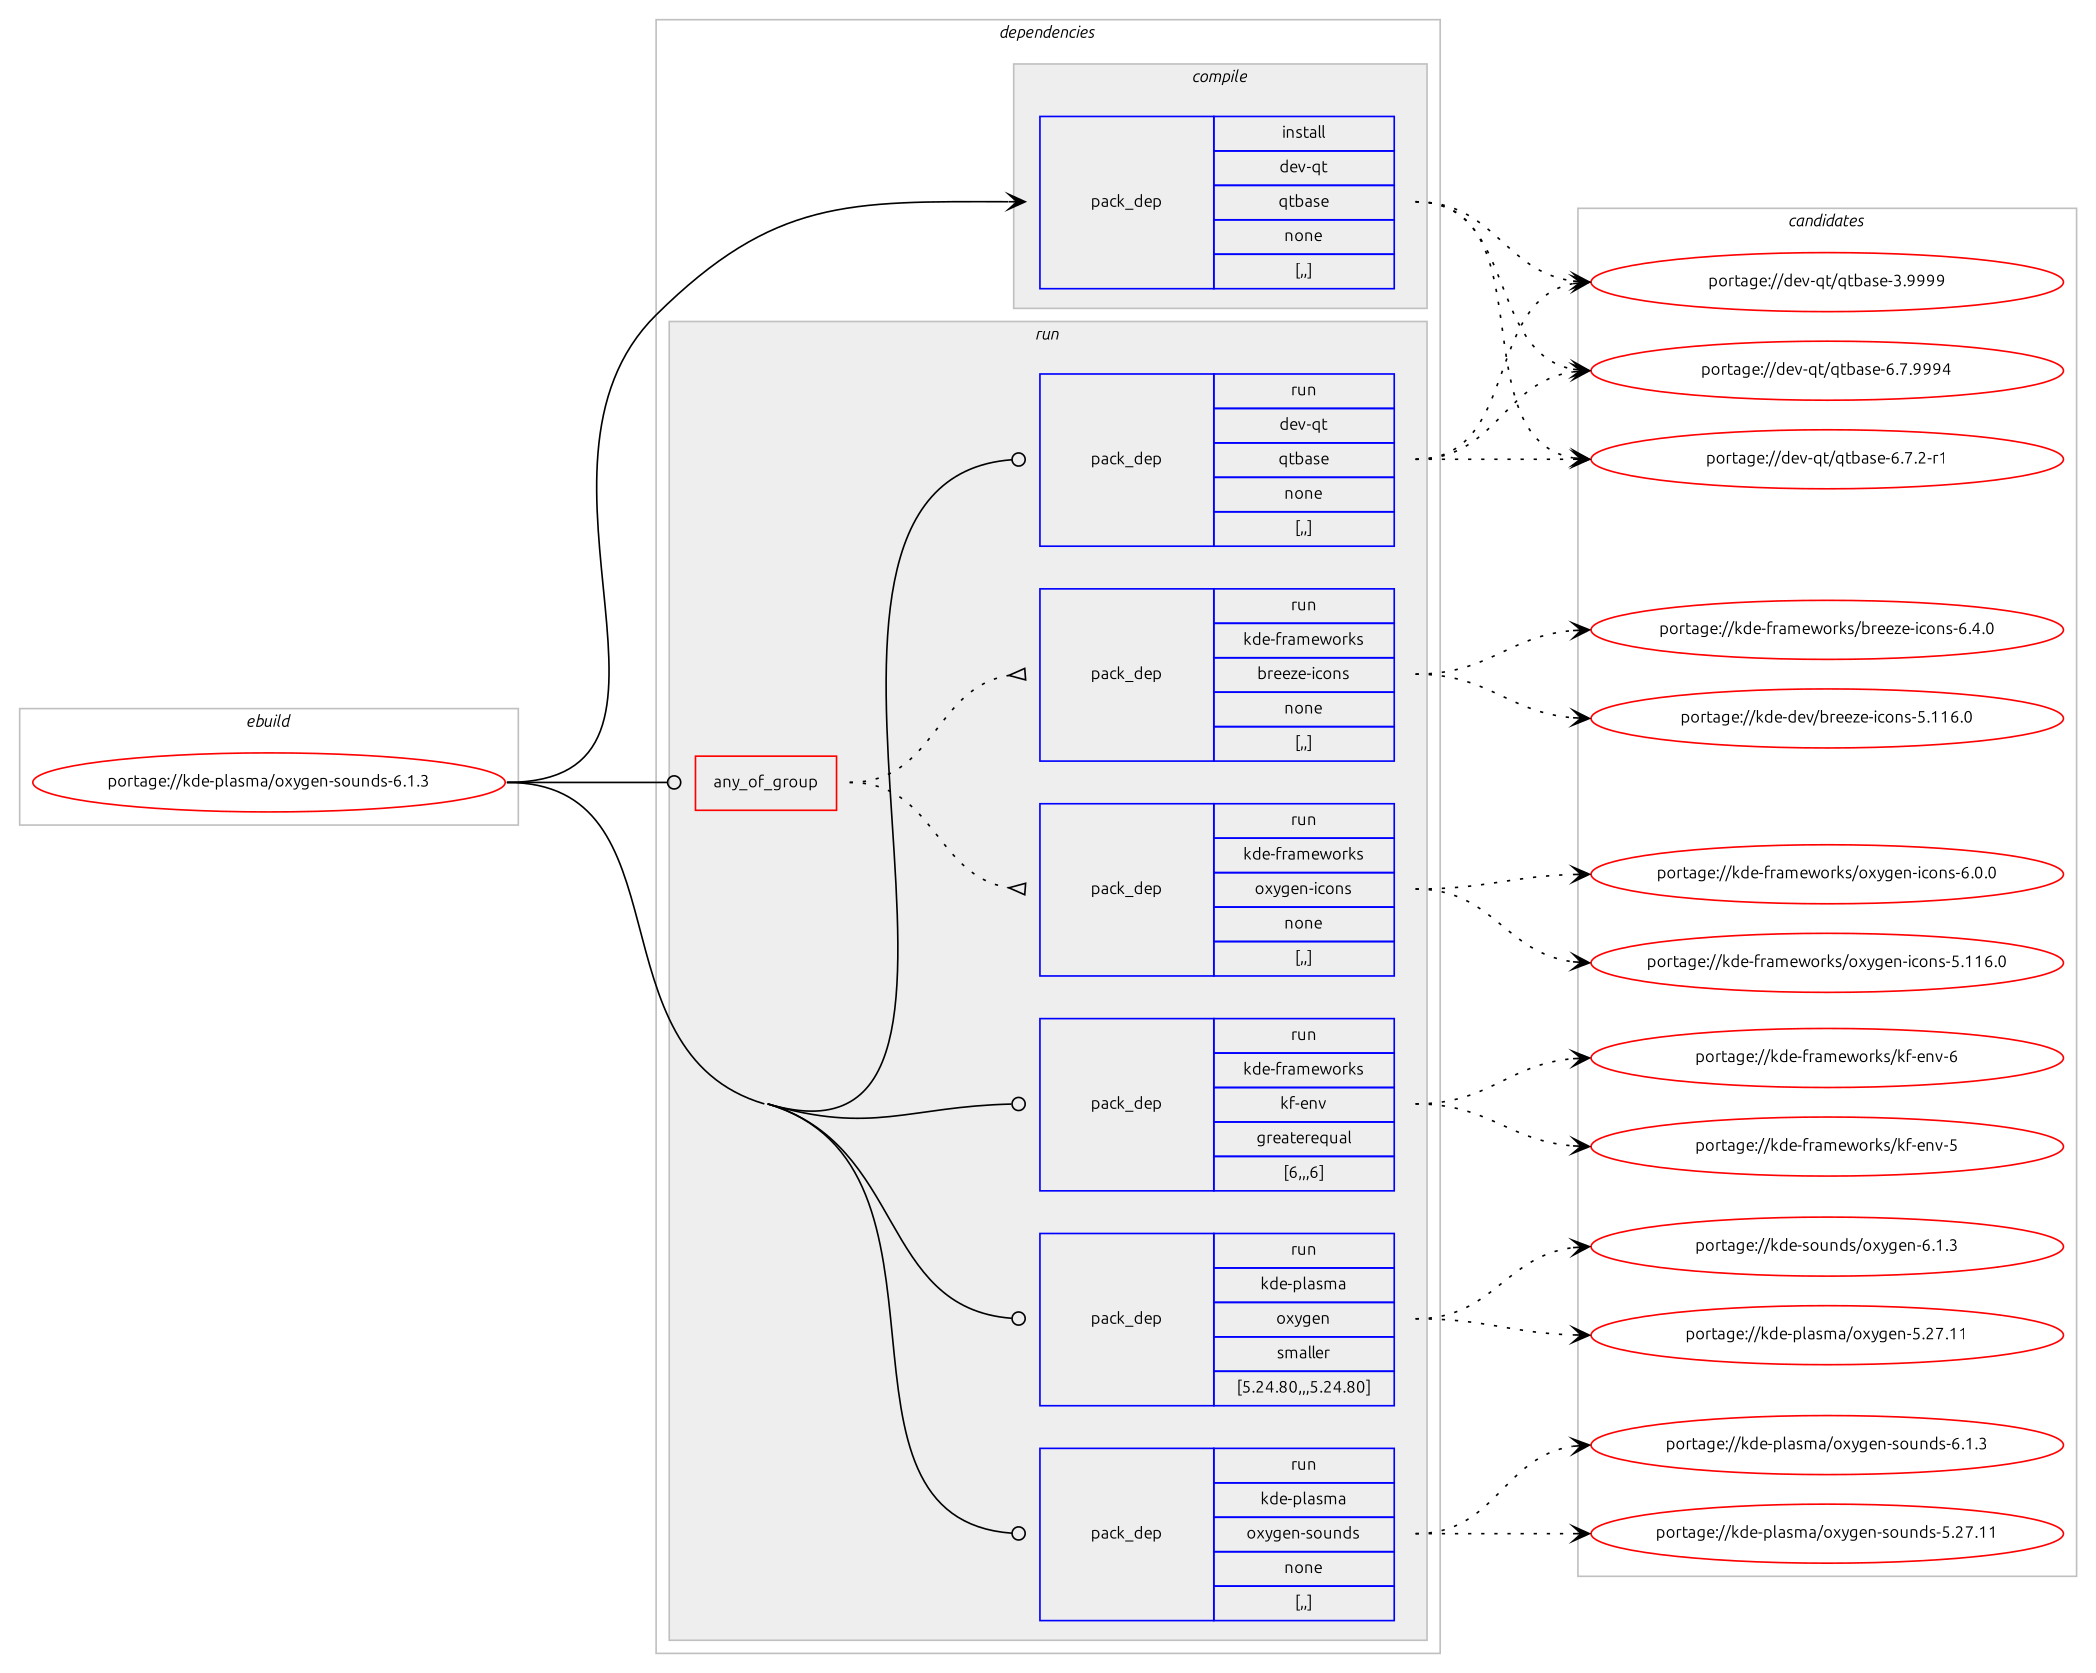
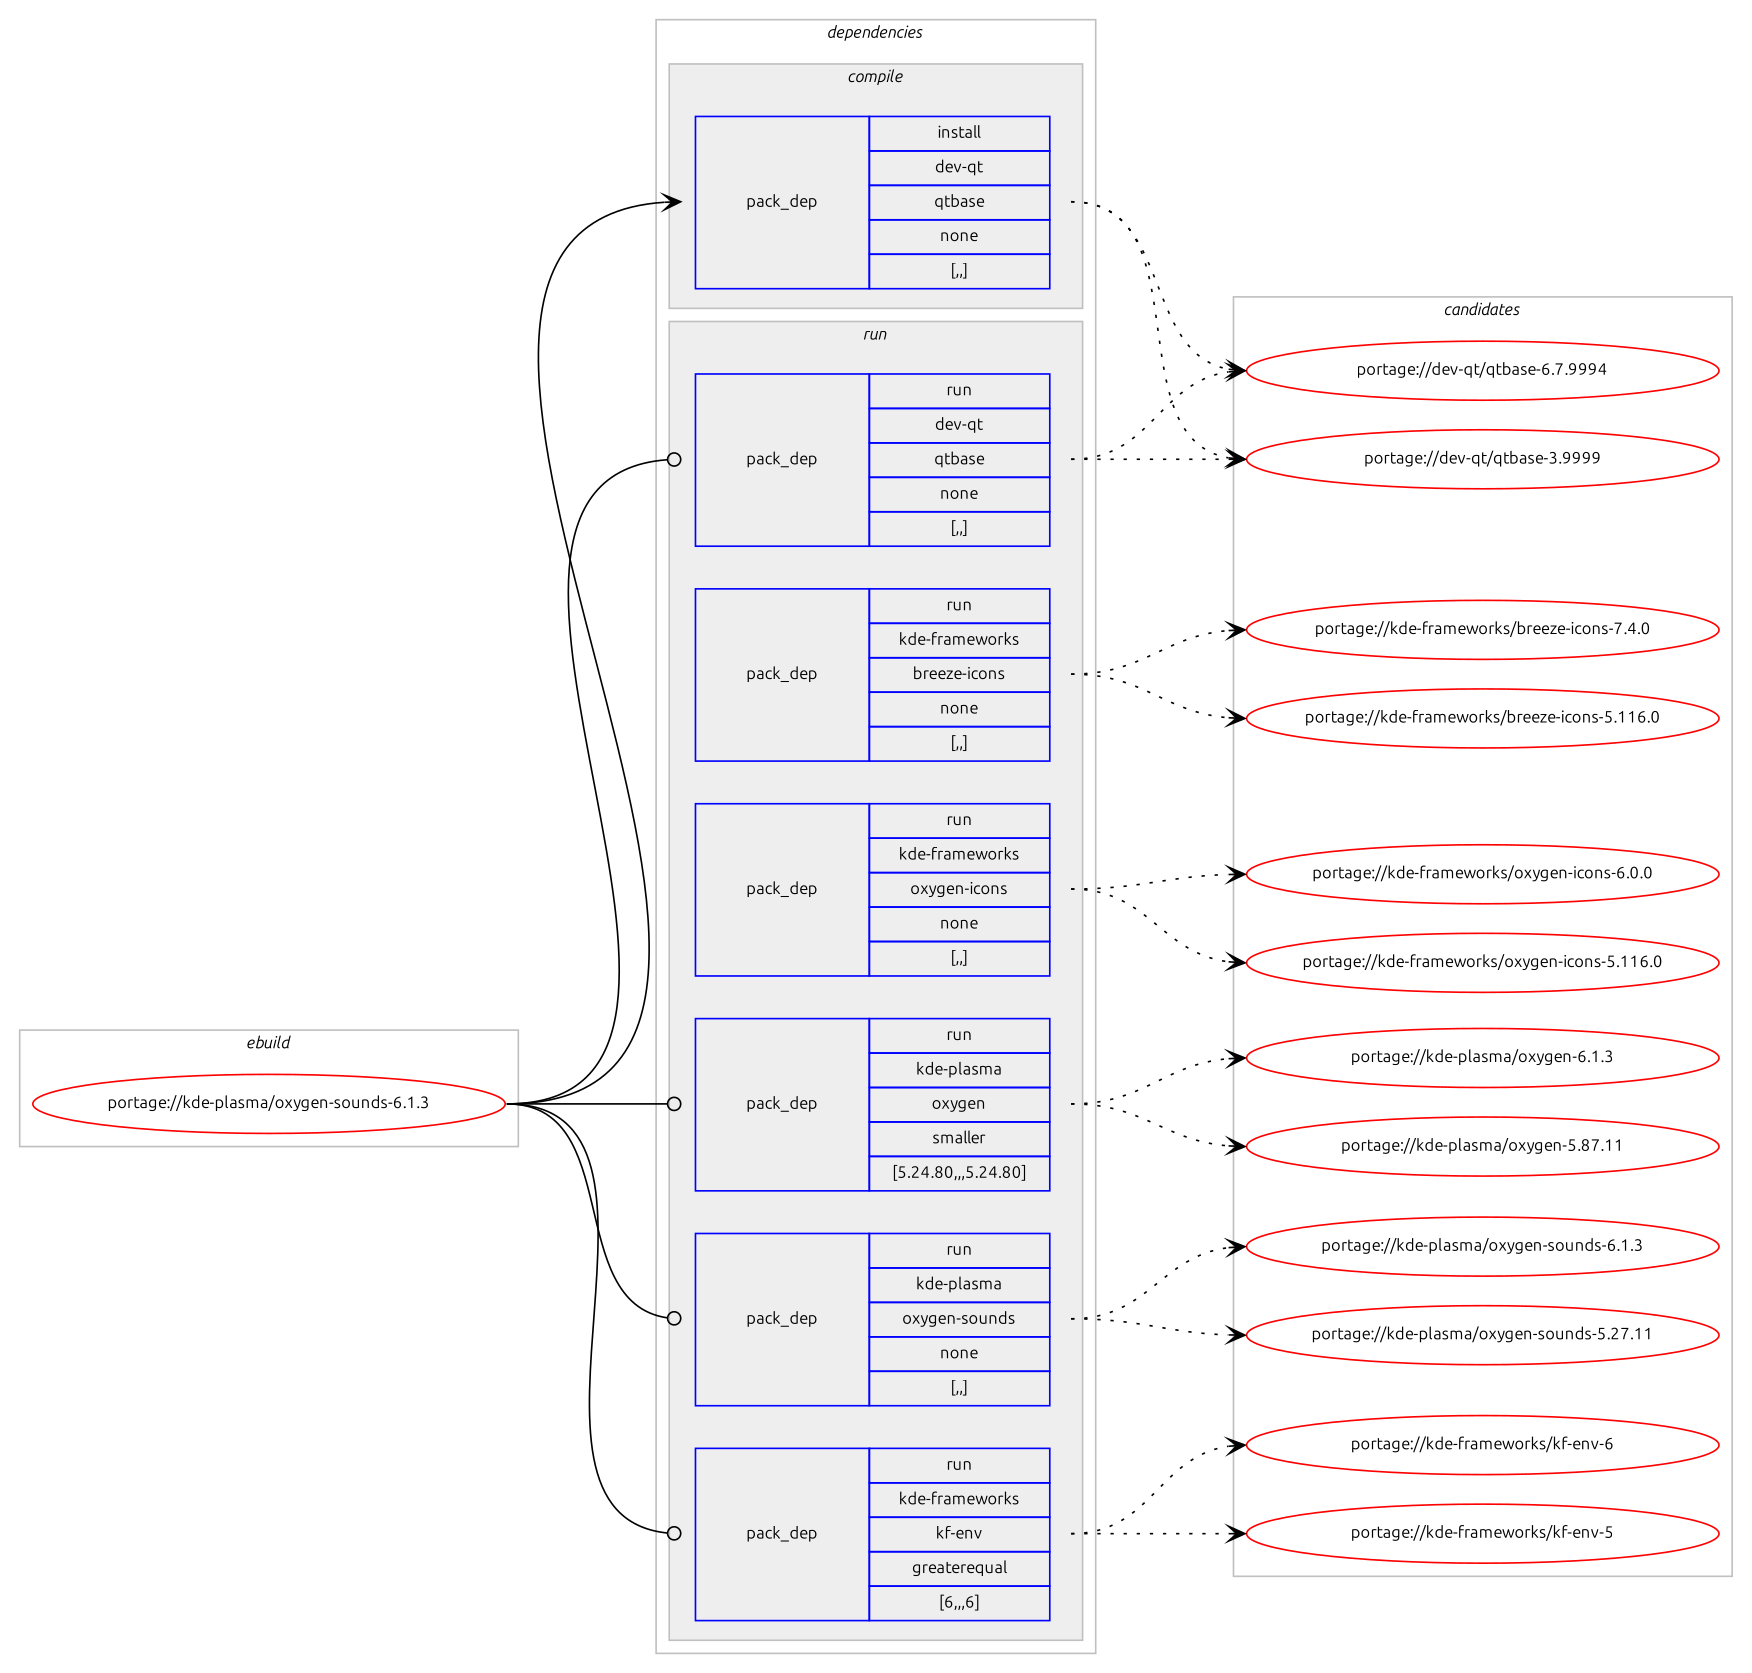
(1827, 459) -> none
(1827, 630) -> (1483, 630)
(1827, 718) -> (1483, 718)
(766, 782) -> none
(1827, 1247) -> (1483, 1058)
(1827, 1335) -> (1483, 1147)
